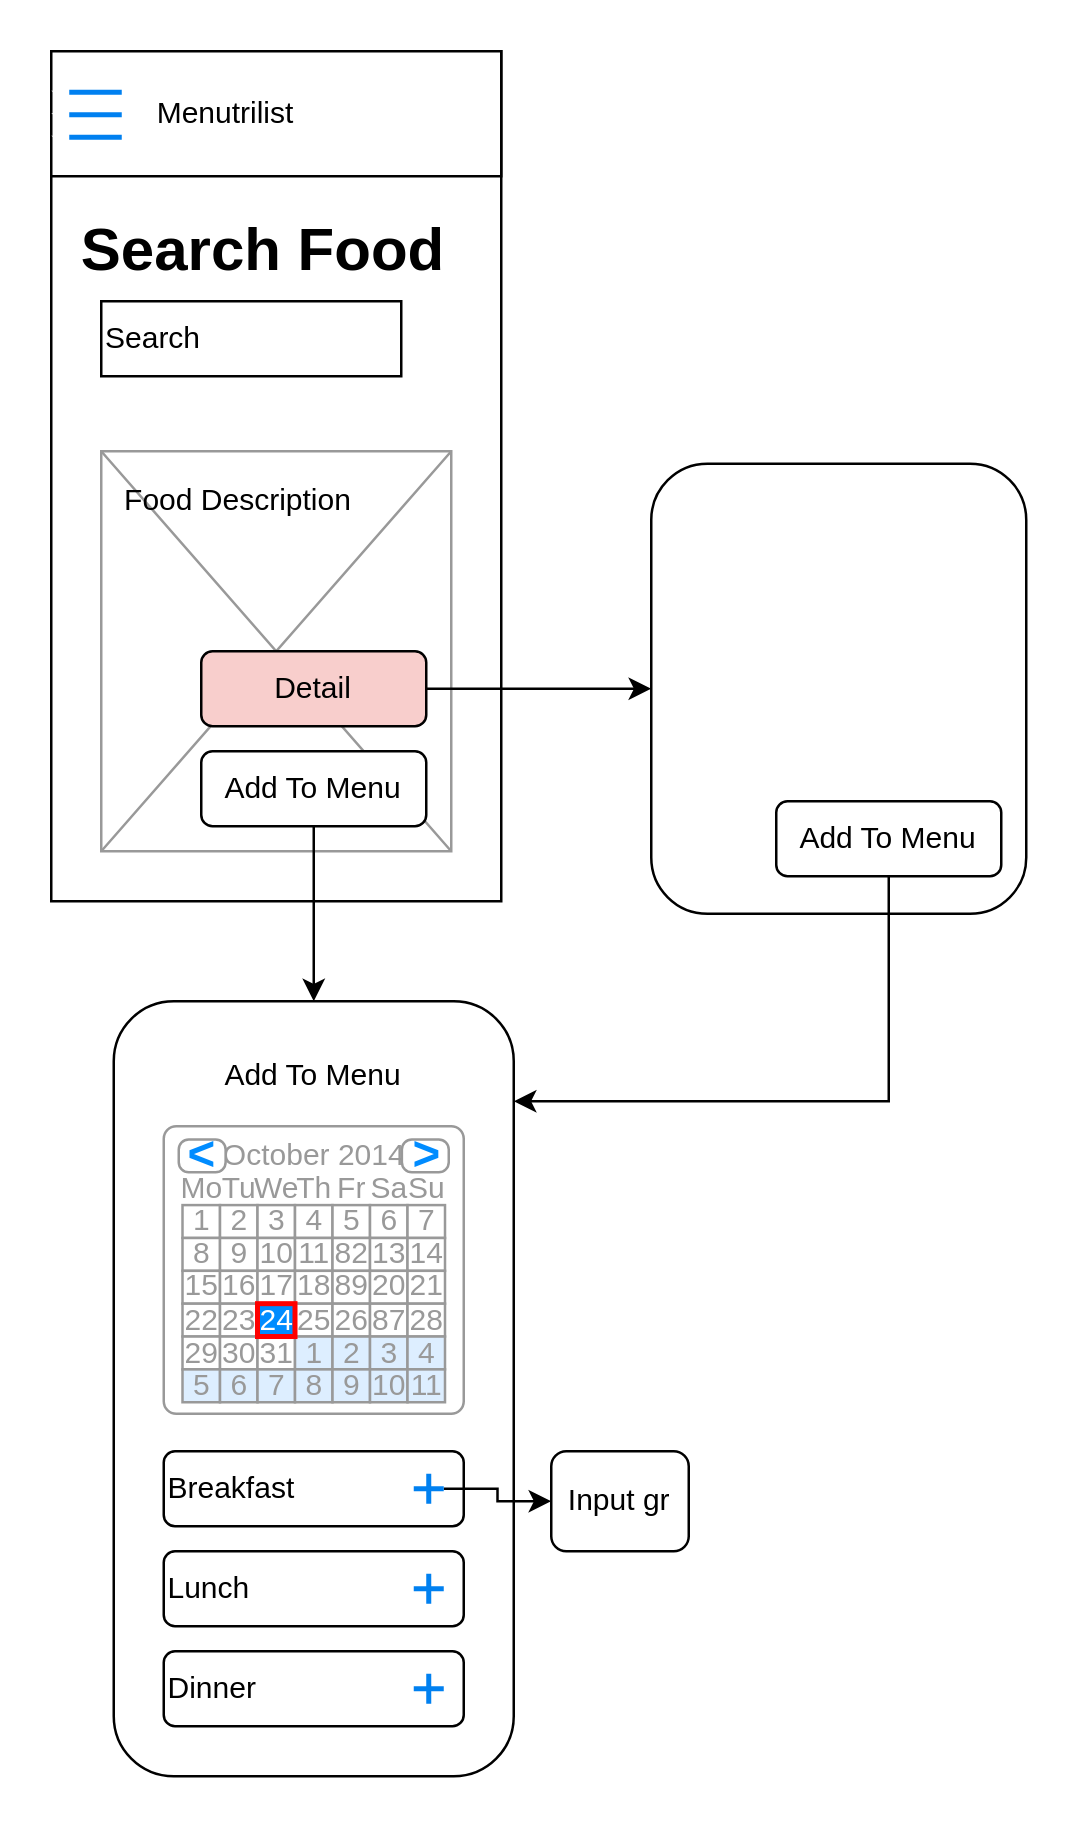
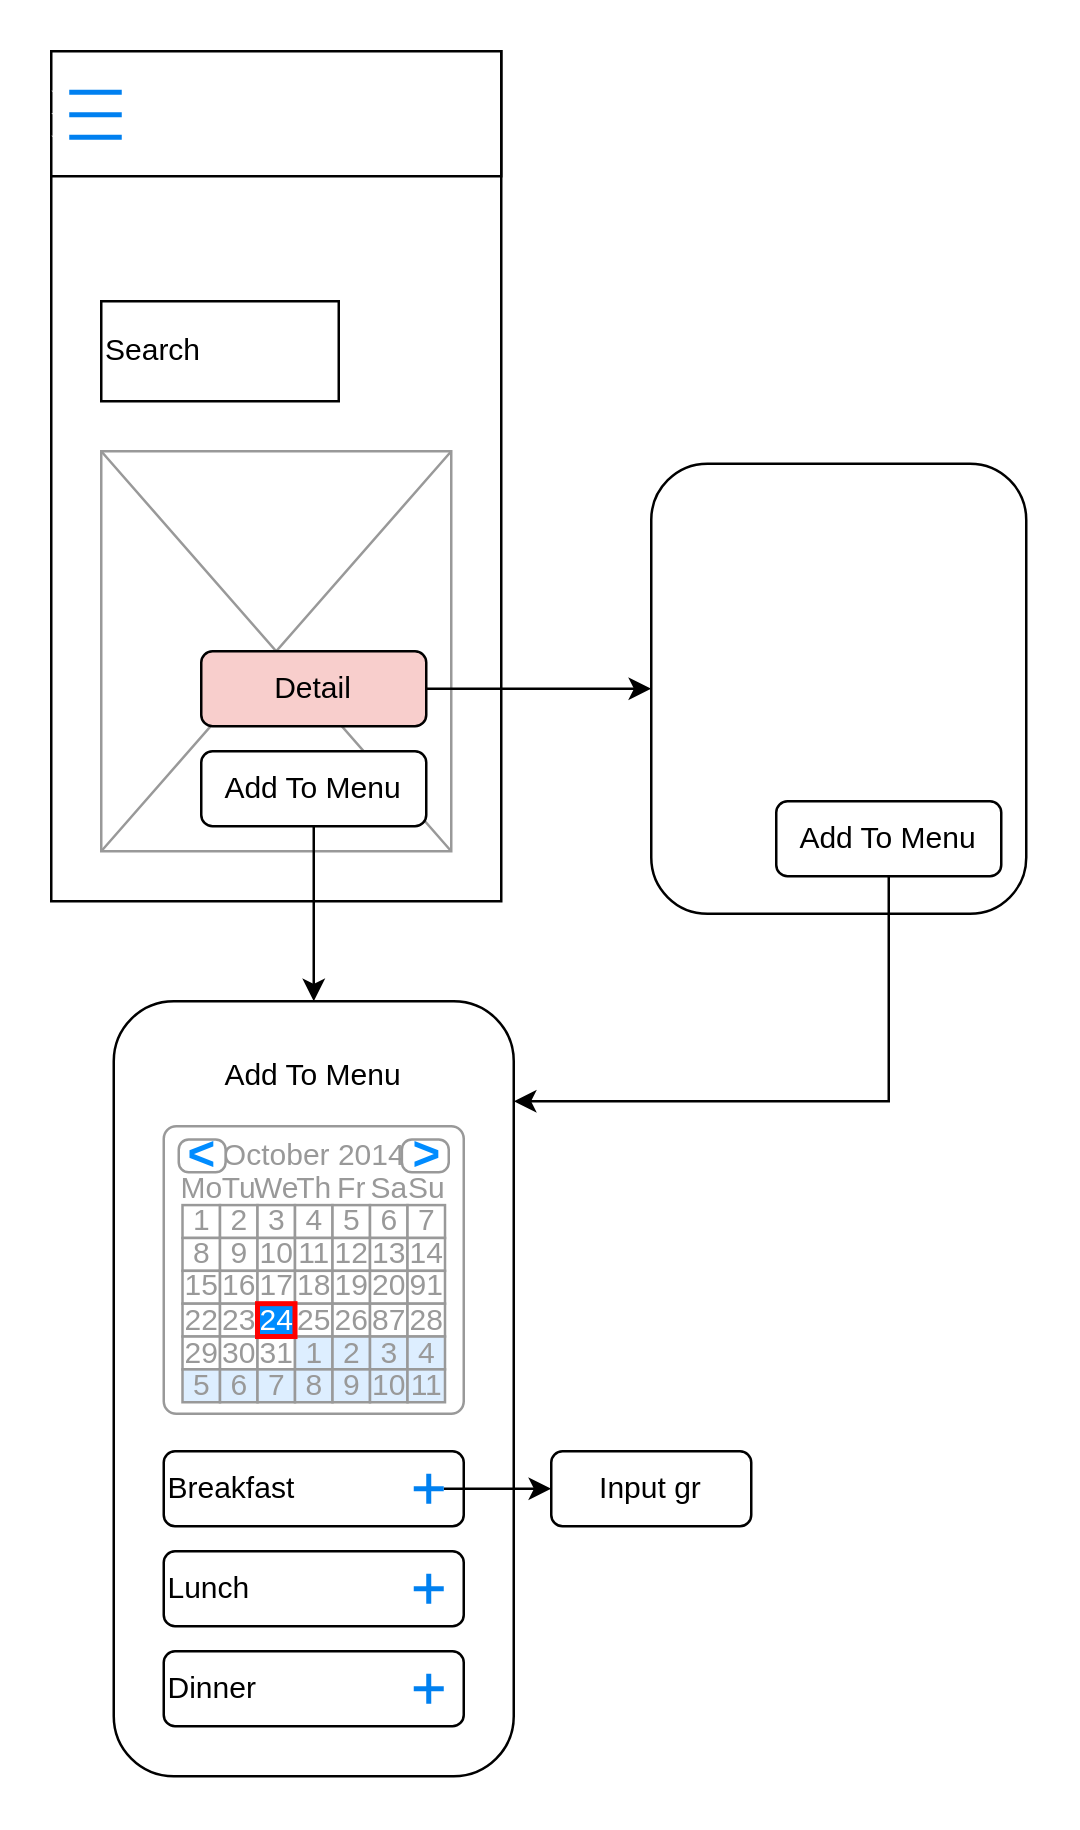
(226, 114) -> none
(264, 251) -> none
(251, 339) -> (220, 351)
(239, 501) -> none
(353, 1254) -> (353, 1254)
(353, 1286) -> (353, 1286)
(428, 1286) -> (428, 1286)
(620, 1501) -> (651, 1489)
